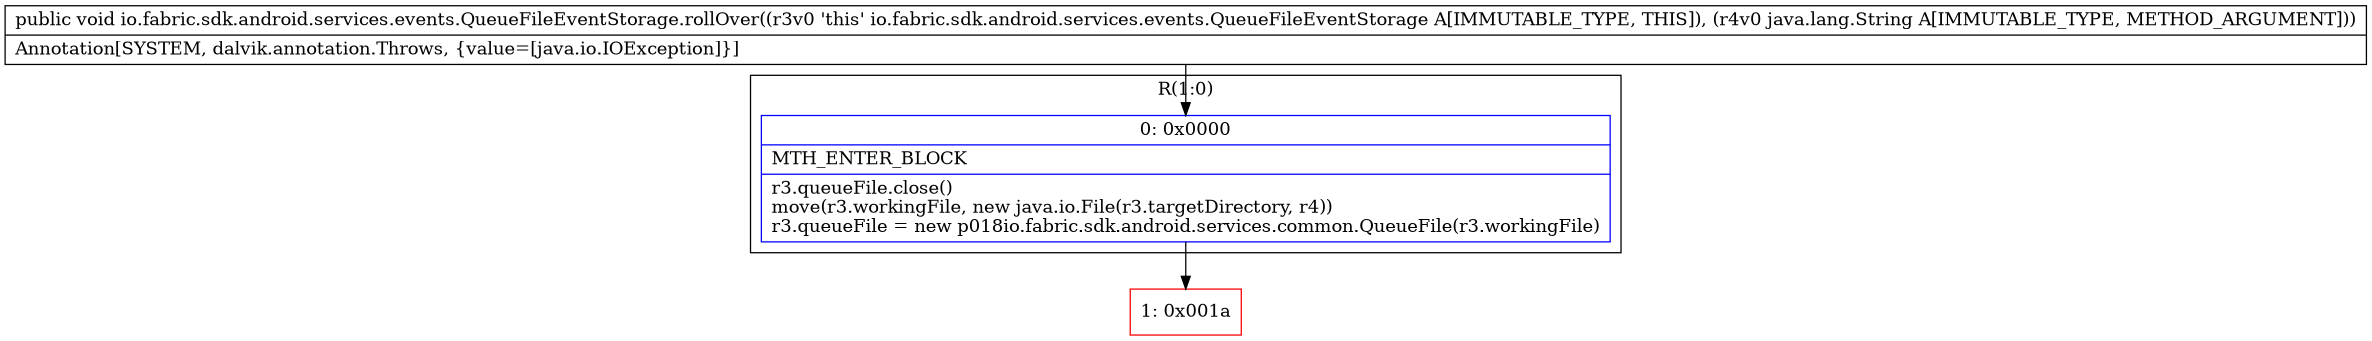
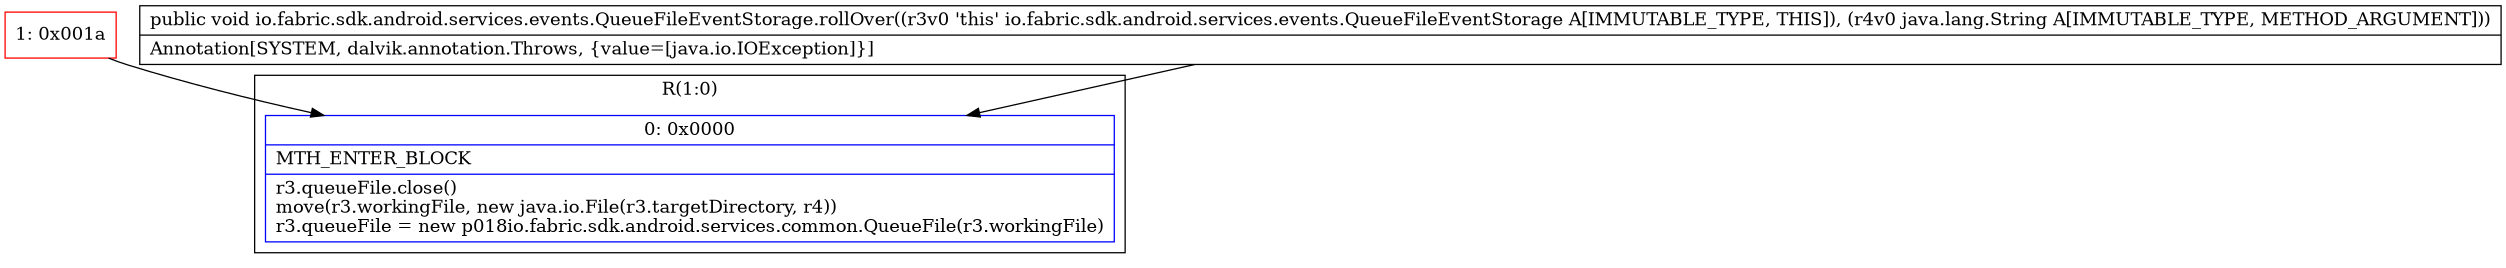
(1186, 261) -> (209, 88)
